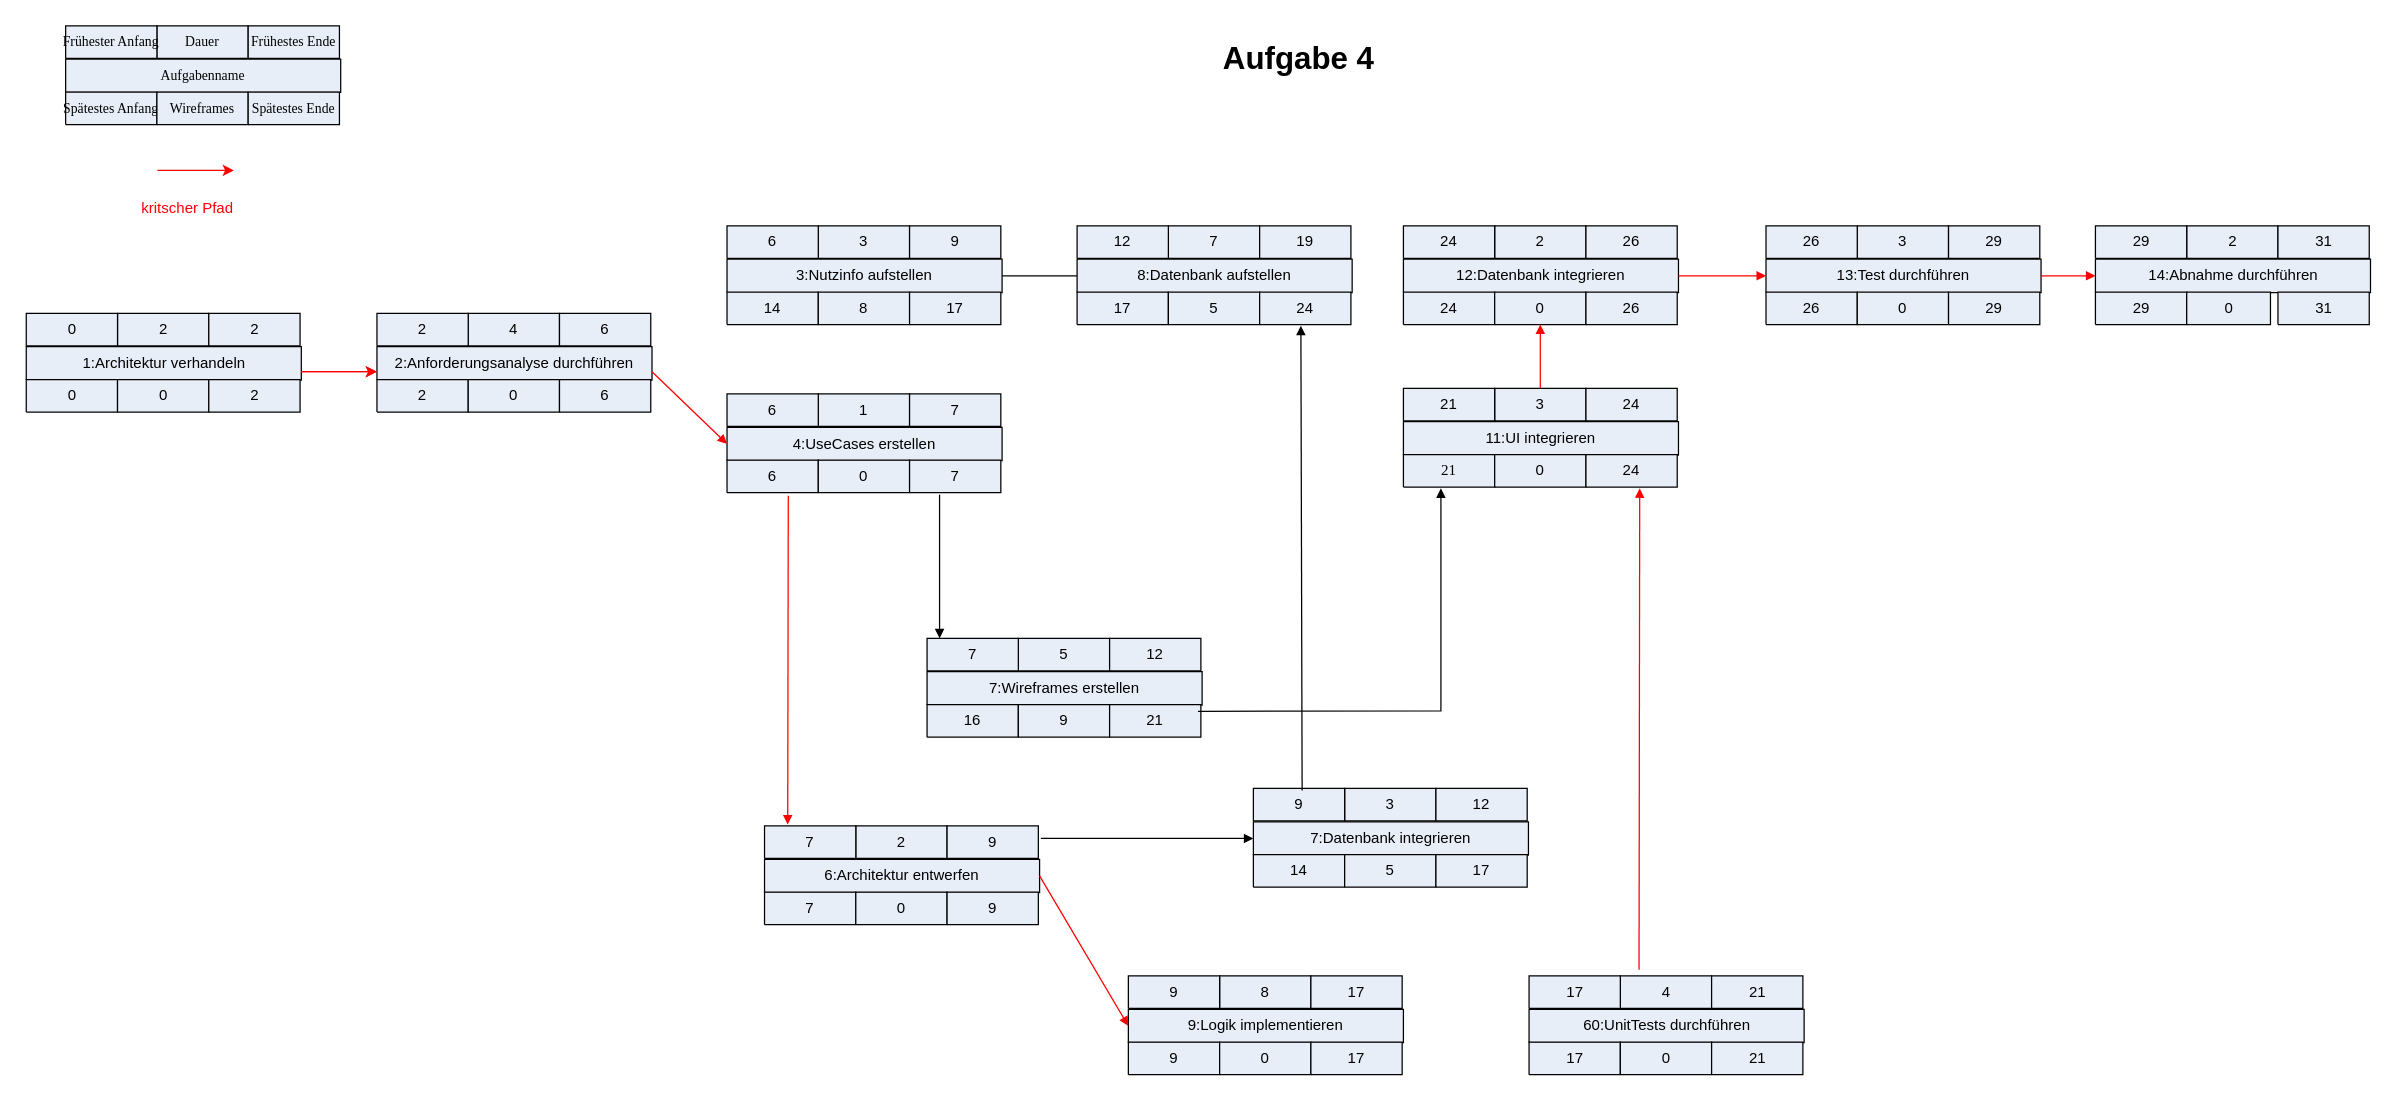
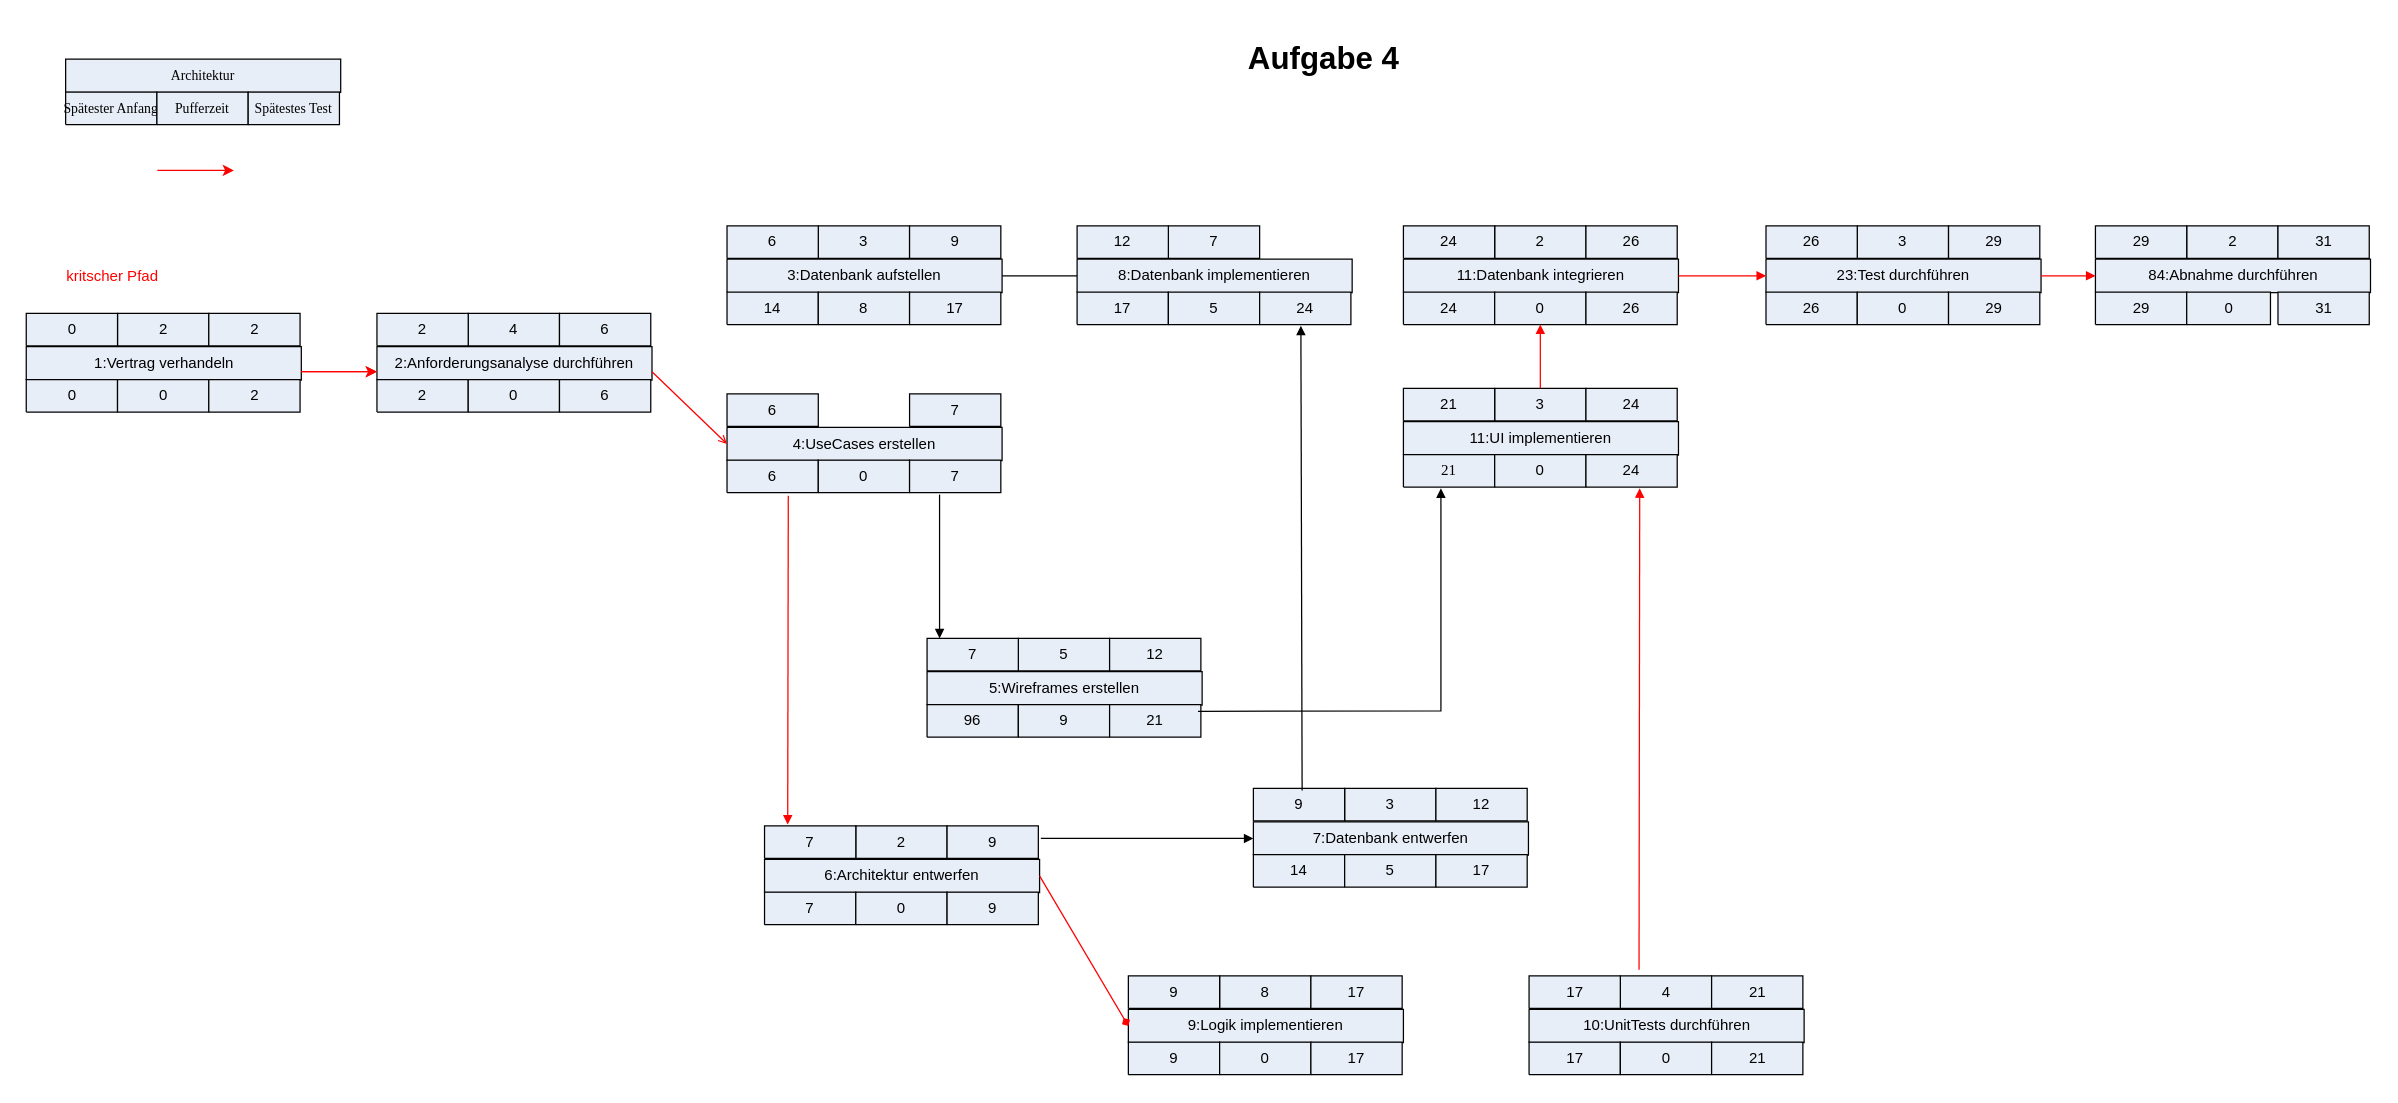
(111, 42) -> none
(203, 42) -> none
(294, 42) -> none
(1298, 57) -> (1323, 57)
(203, 76) -> (203, 76)
(111, 108) -> (111, 108)
(203, 108) -> (203, 108)
(294, 108) -> (294, 108)
(196, 208) -> (121, 276)
(1305, 242) -> none
(864, 276) -> (864, 276)
(1214, 276) -> (1214, 276)
(1541, 276) -> (1541, 276)
(1903, 276) -> (1903, 276)
(2233, 276) -> (2233, 276)
(164, 363) -> (164, 363)
(864, 410) -> none
(720, 437) -> (721, 438)
(1541, 438) -> (1541, 438)
(1064, 688) -> (1064, 688)
(973, 721) -> (973, 721)
(1391, 838) -> (1391, 838)
(1123, 1016) -> (1123, 1017)
(1667, 1026) -> (1667, 1026)
